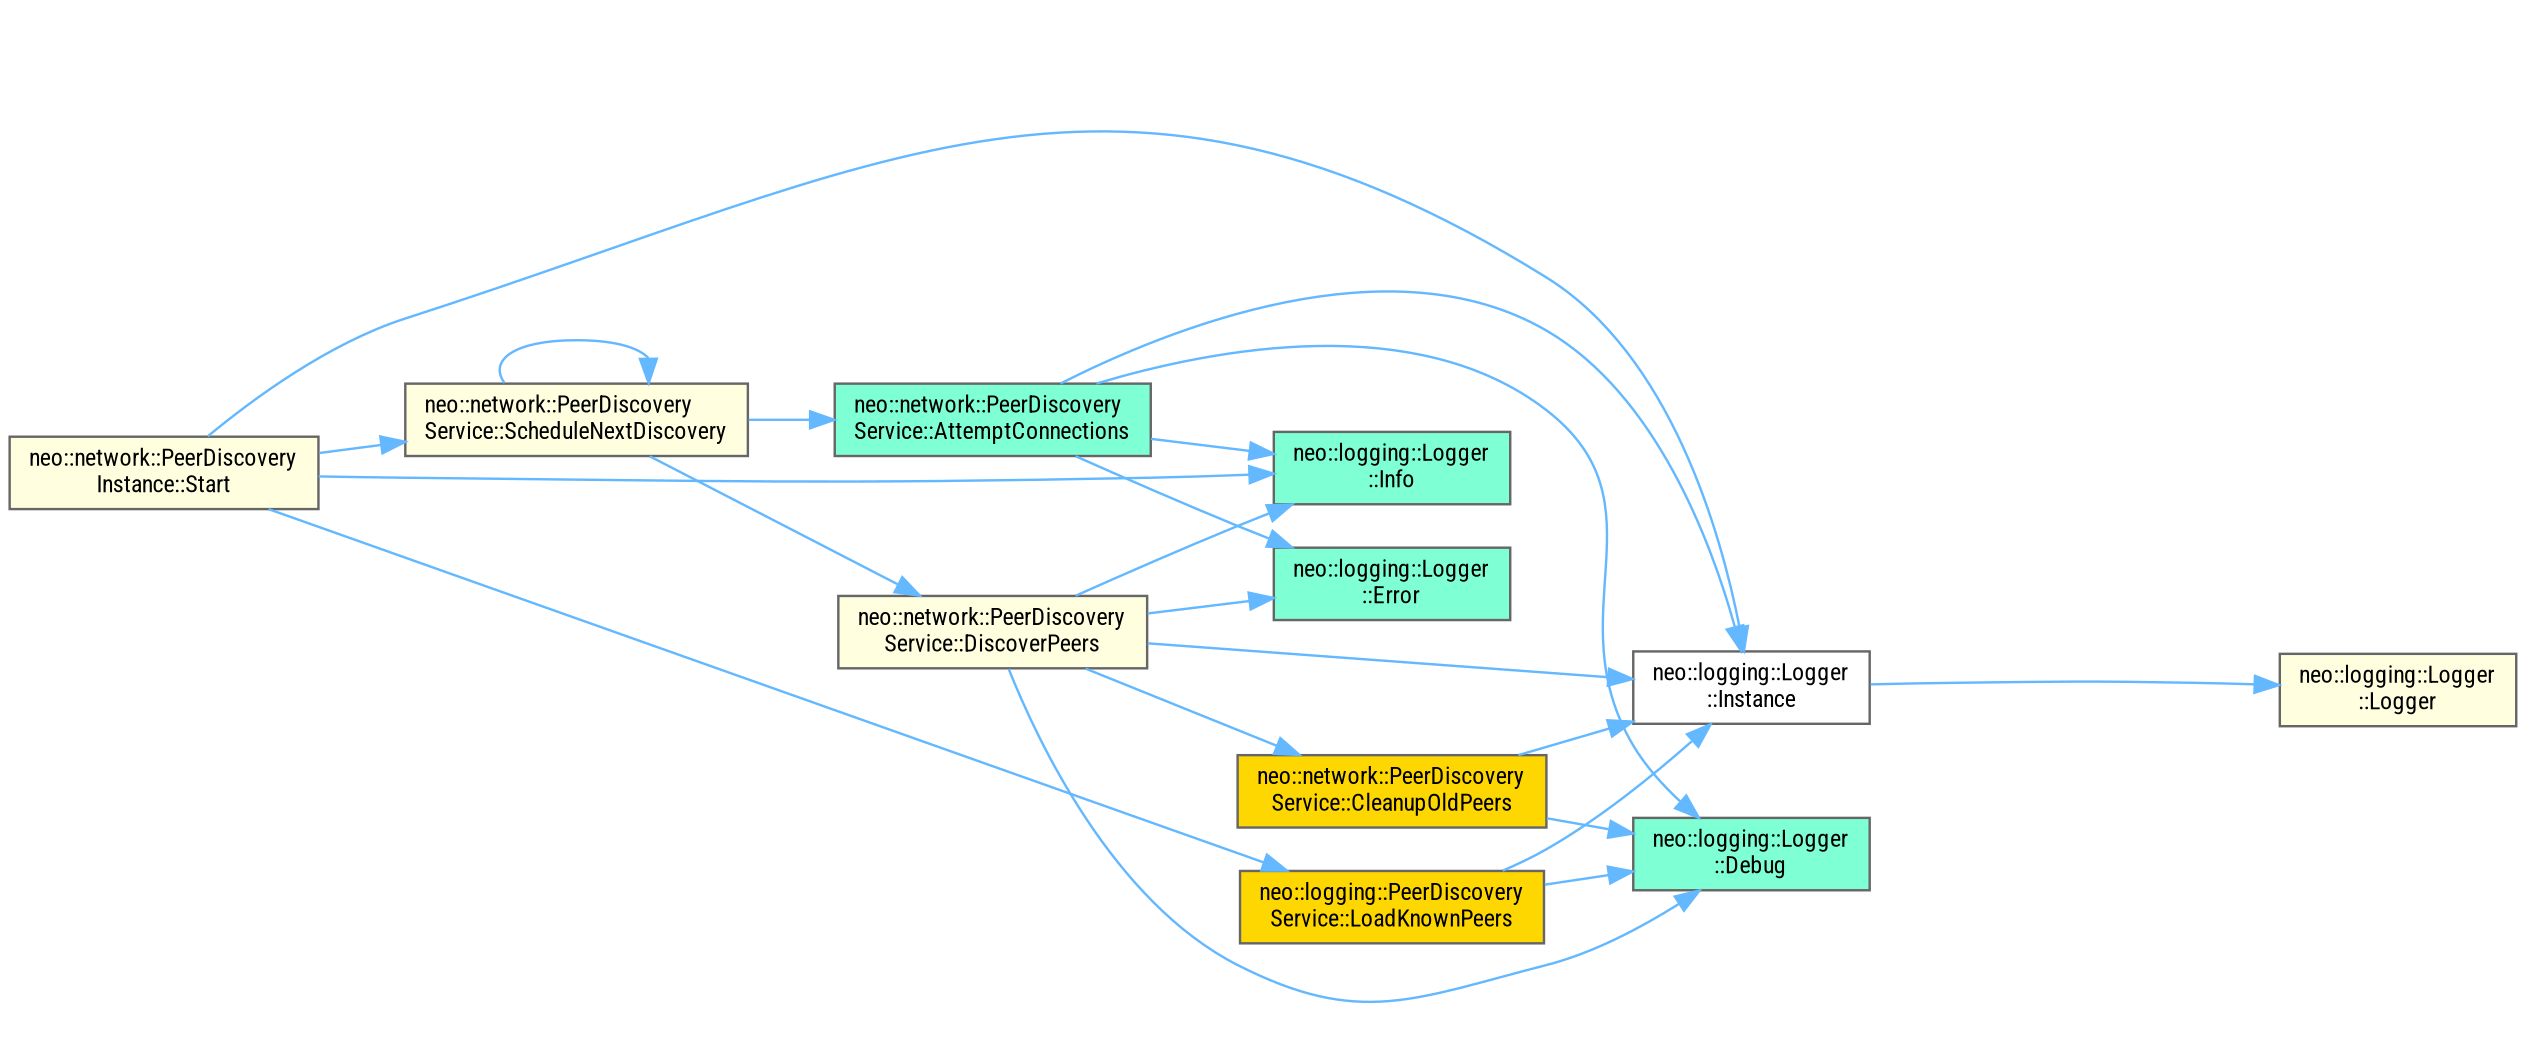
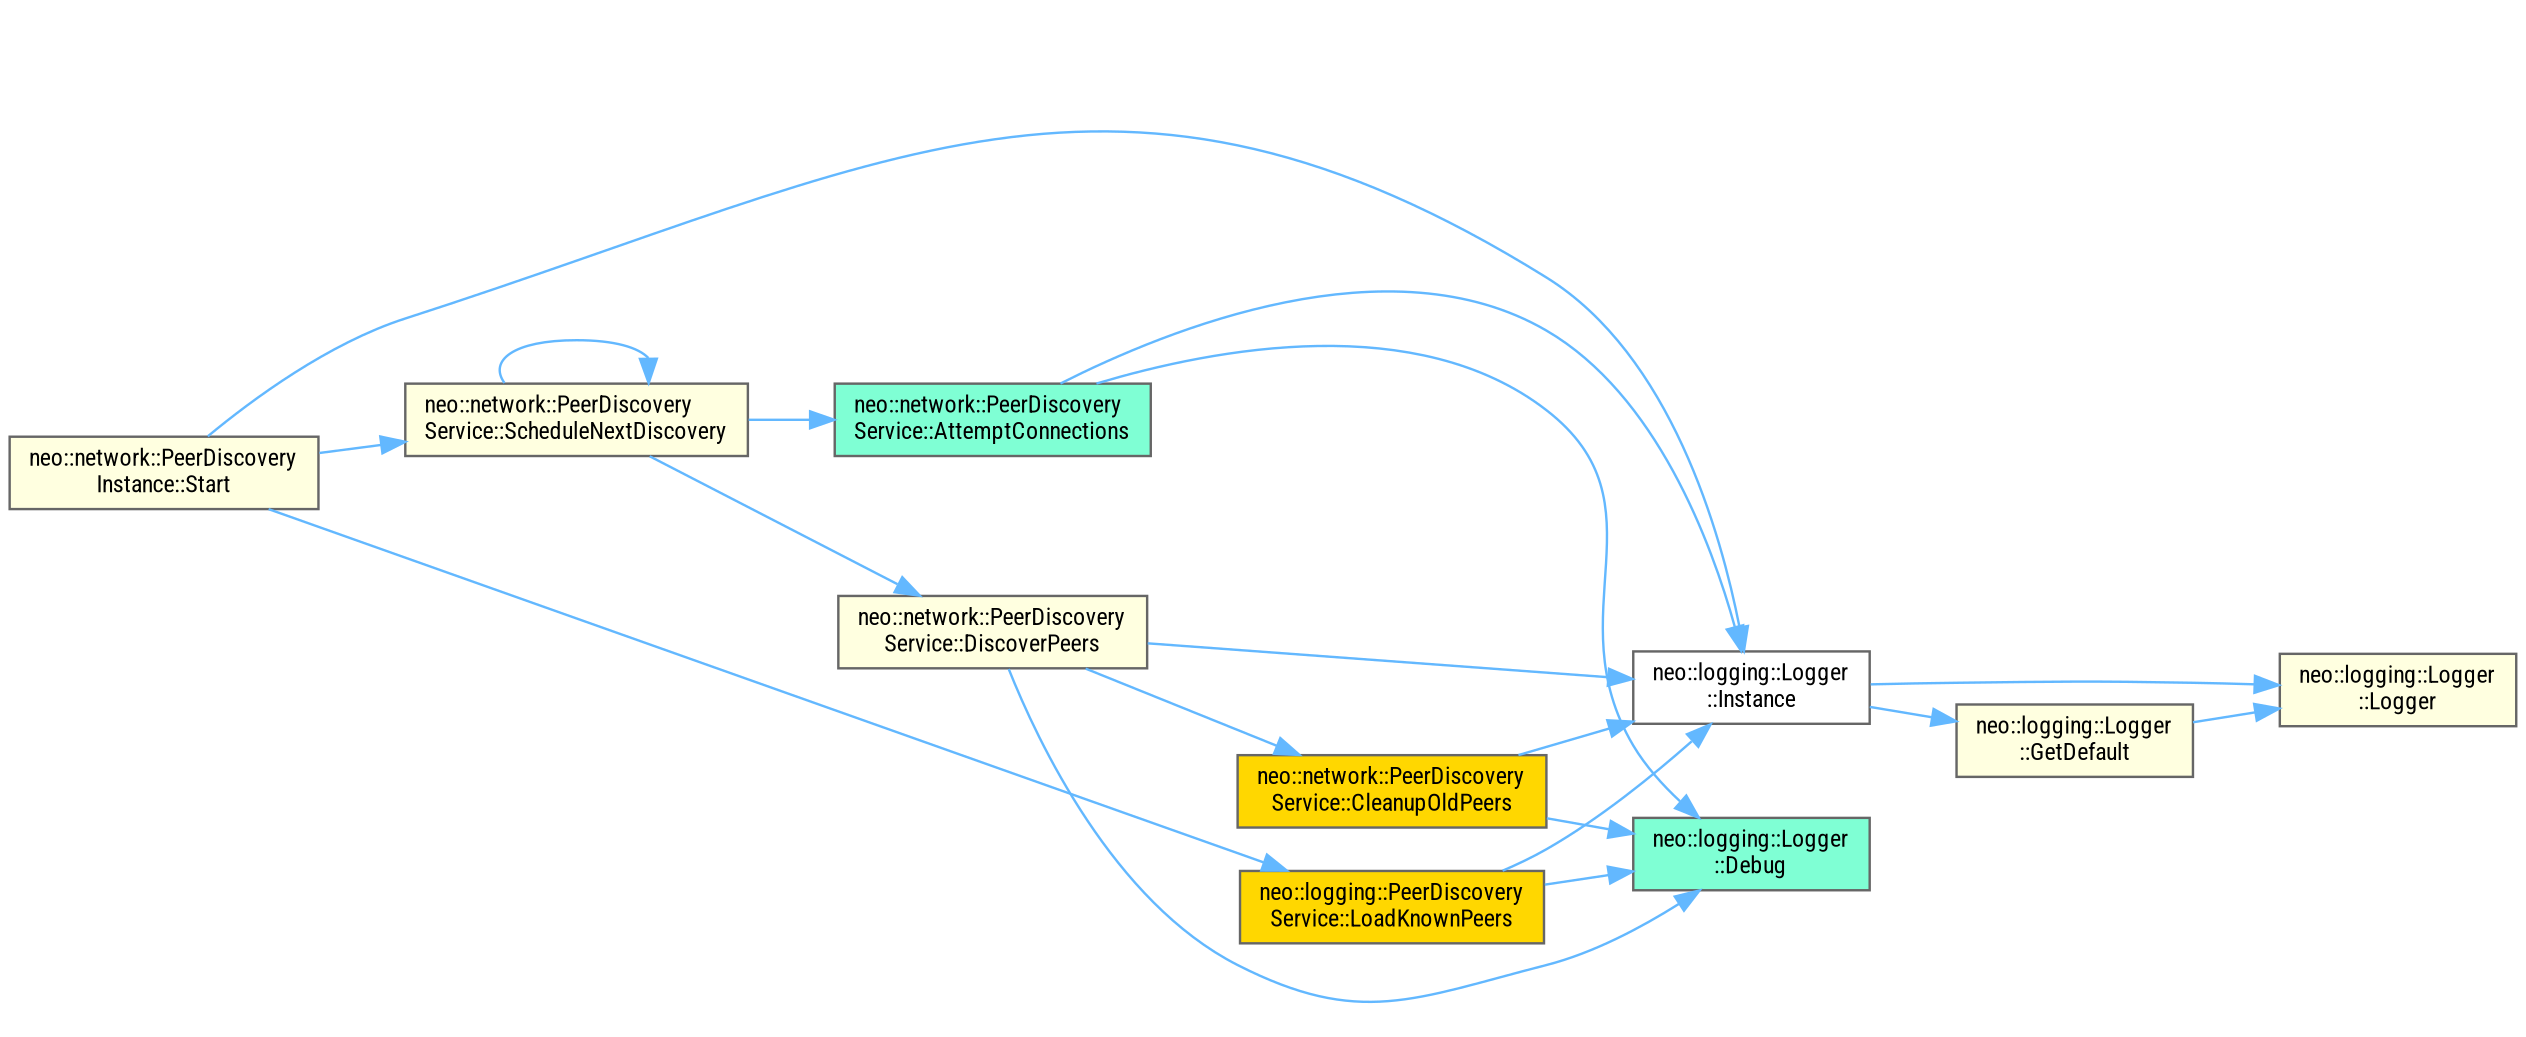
(1392, 468) -> none
(1392, 584) -> none
none -> (2075, 741)
